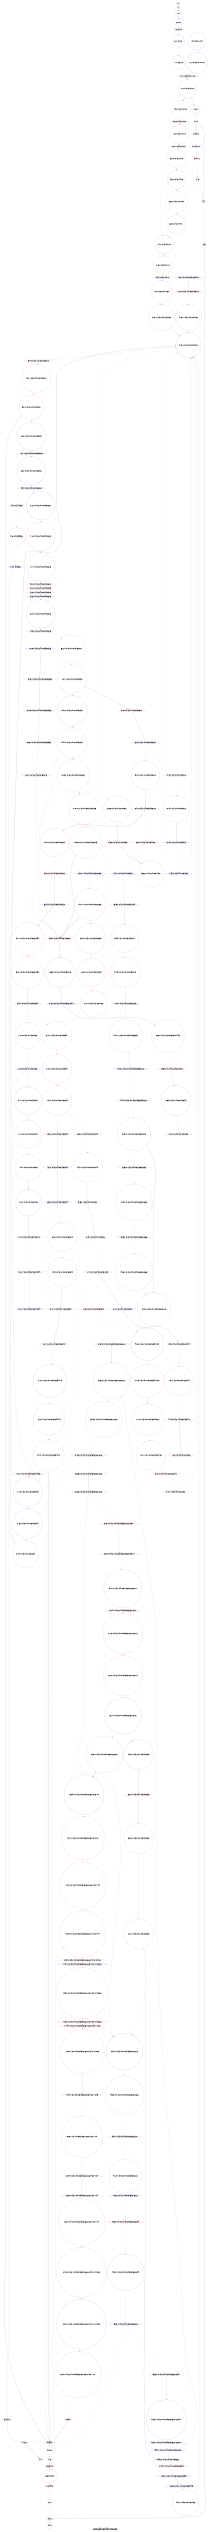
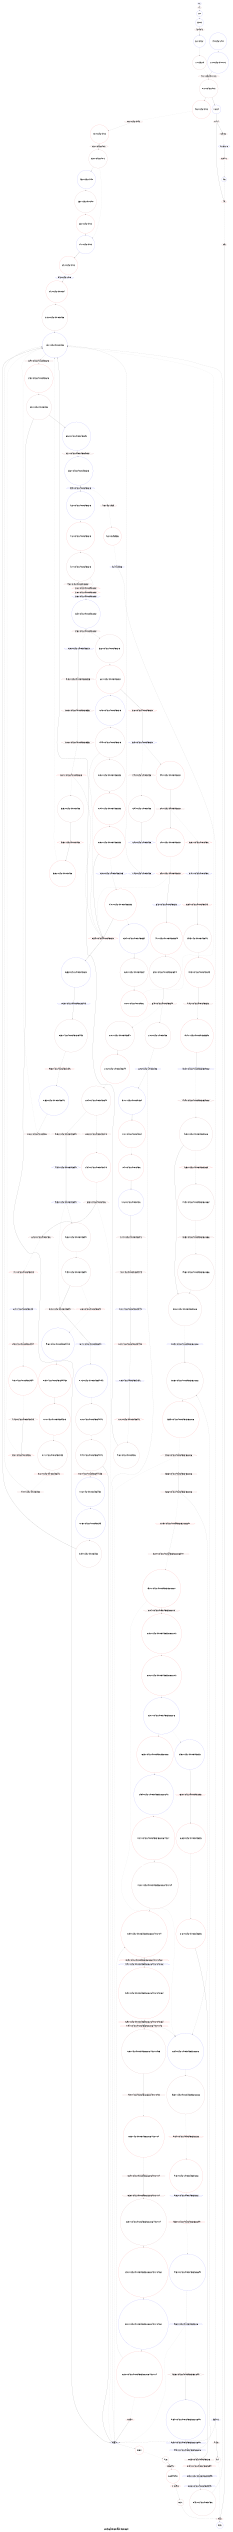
none -> (130, 1344)
